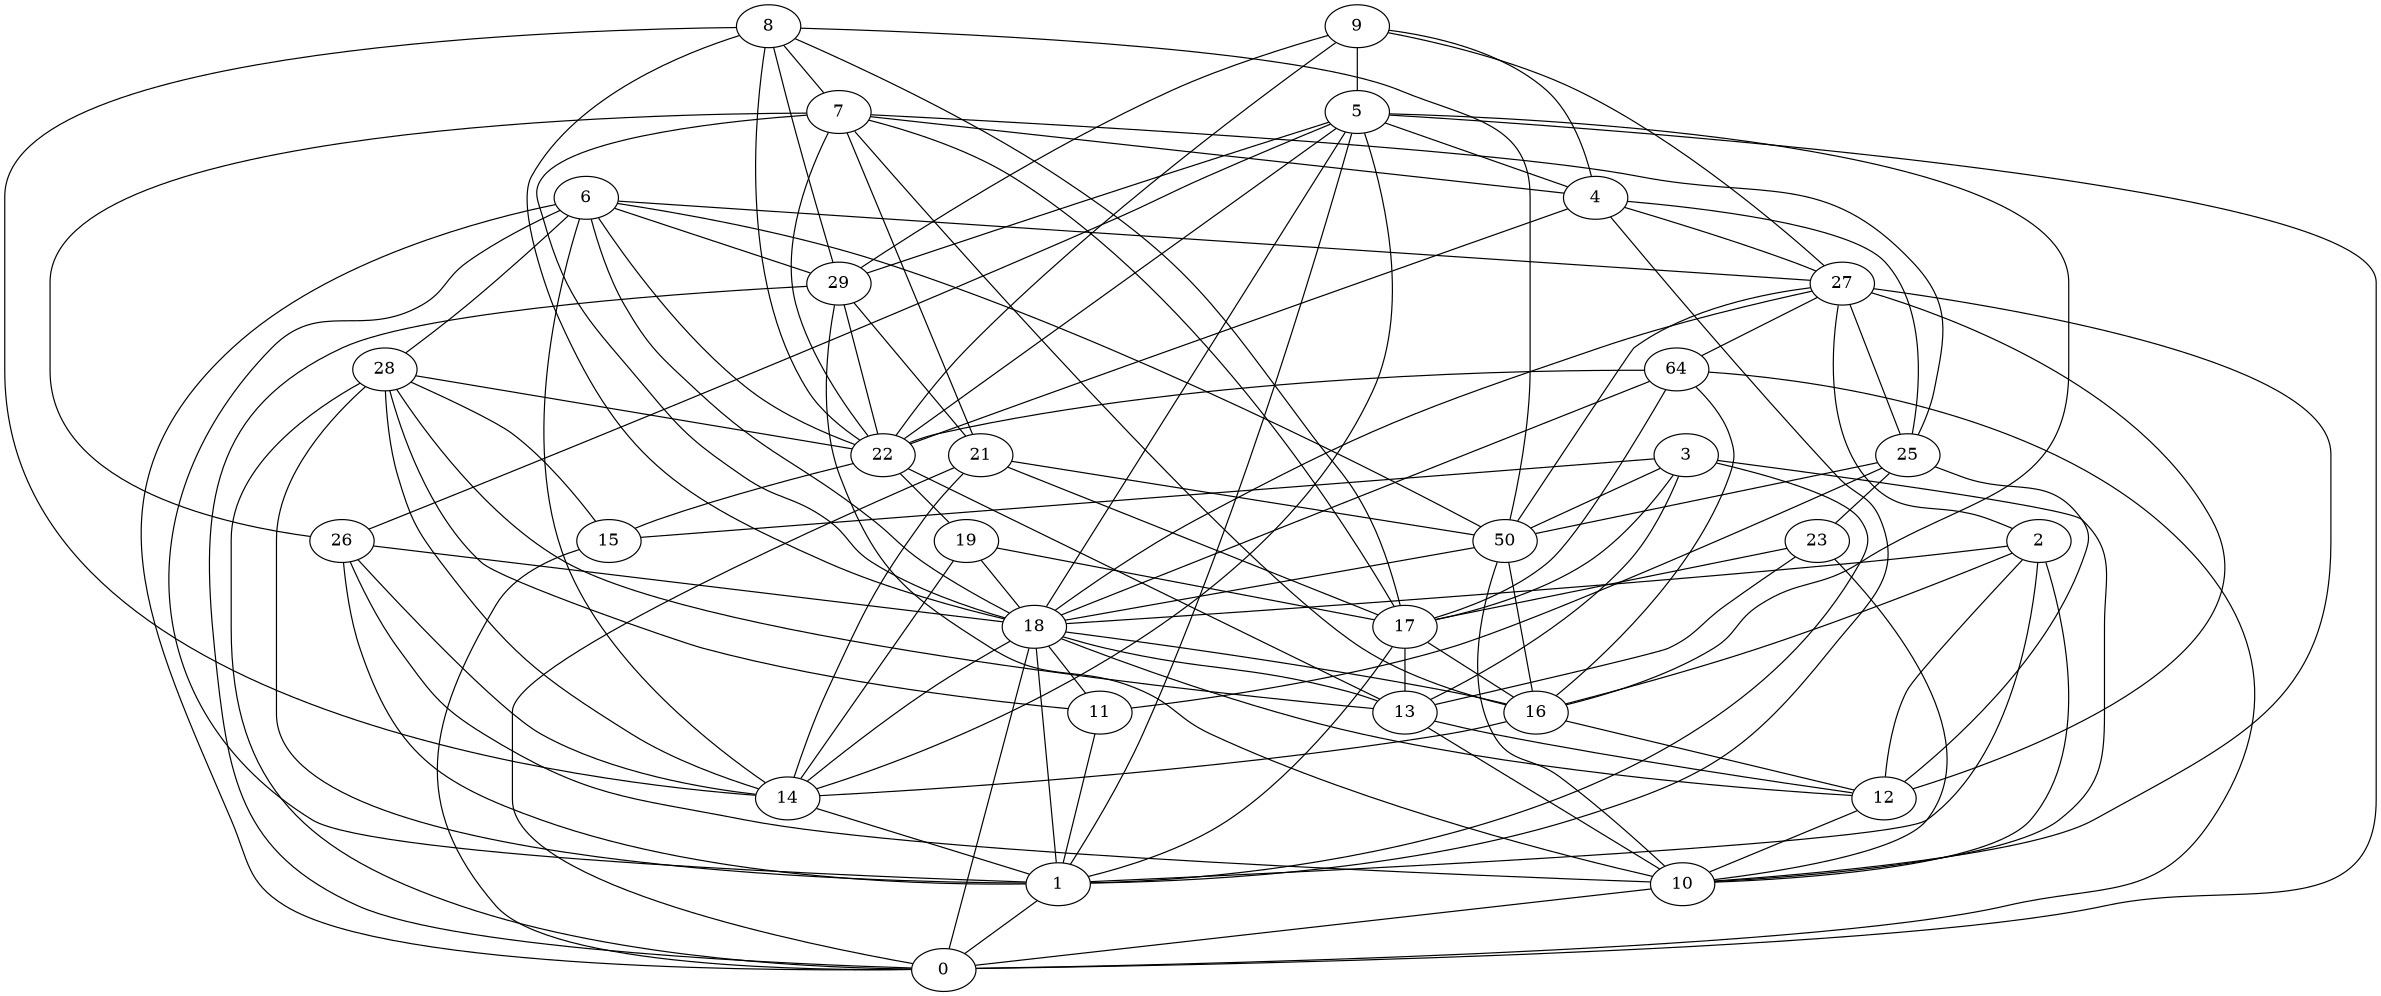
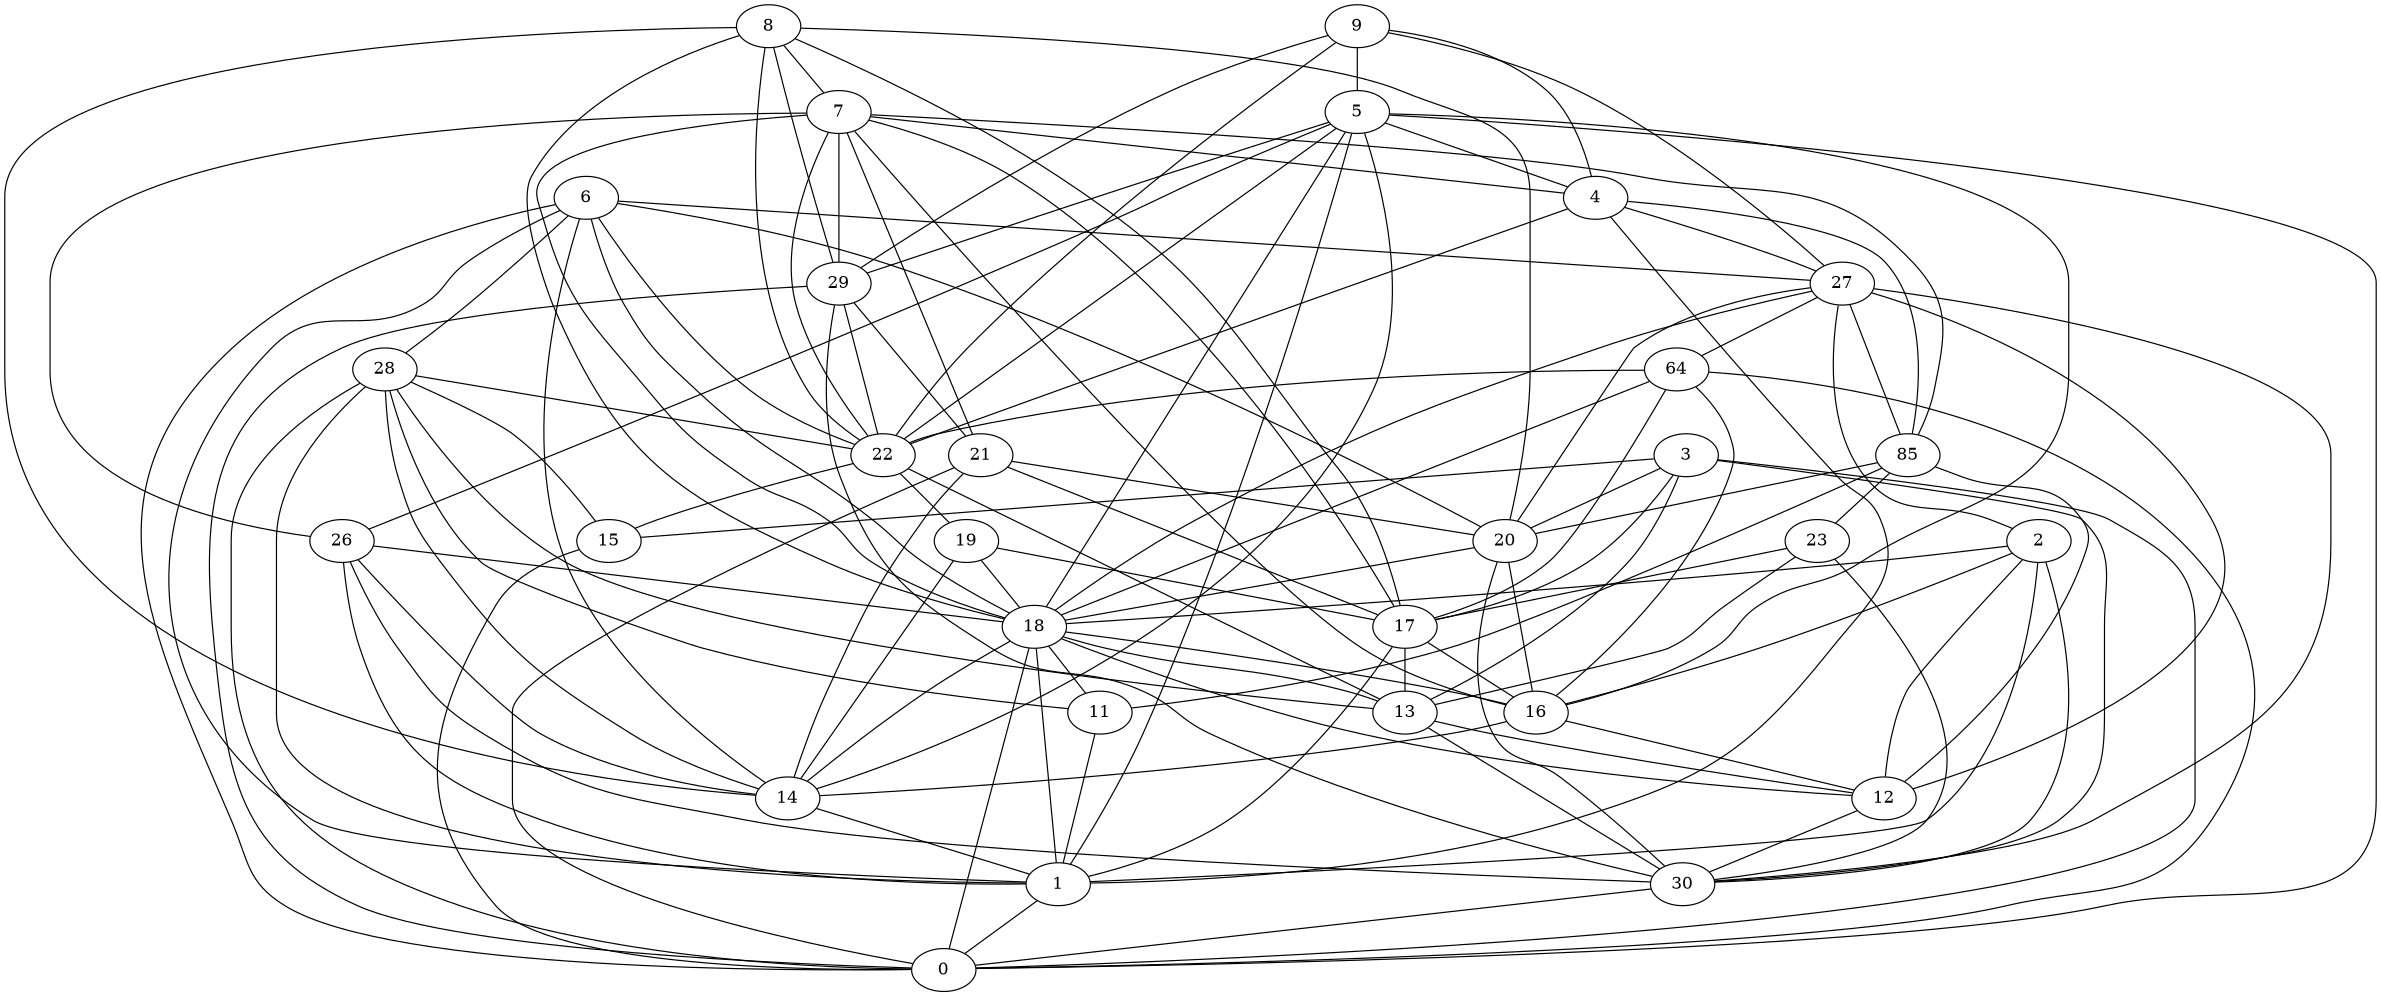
(713, 241) -> (839, 198)
(1908, 455) -> (1908, 455)
(1505, 541) -> (1505, 541)
(1587, 786) -> (1954, 892)
(1683, 884) -> (1683, 884)
